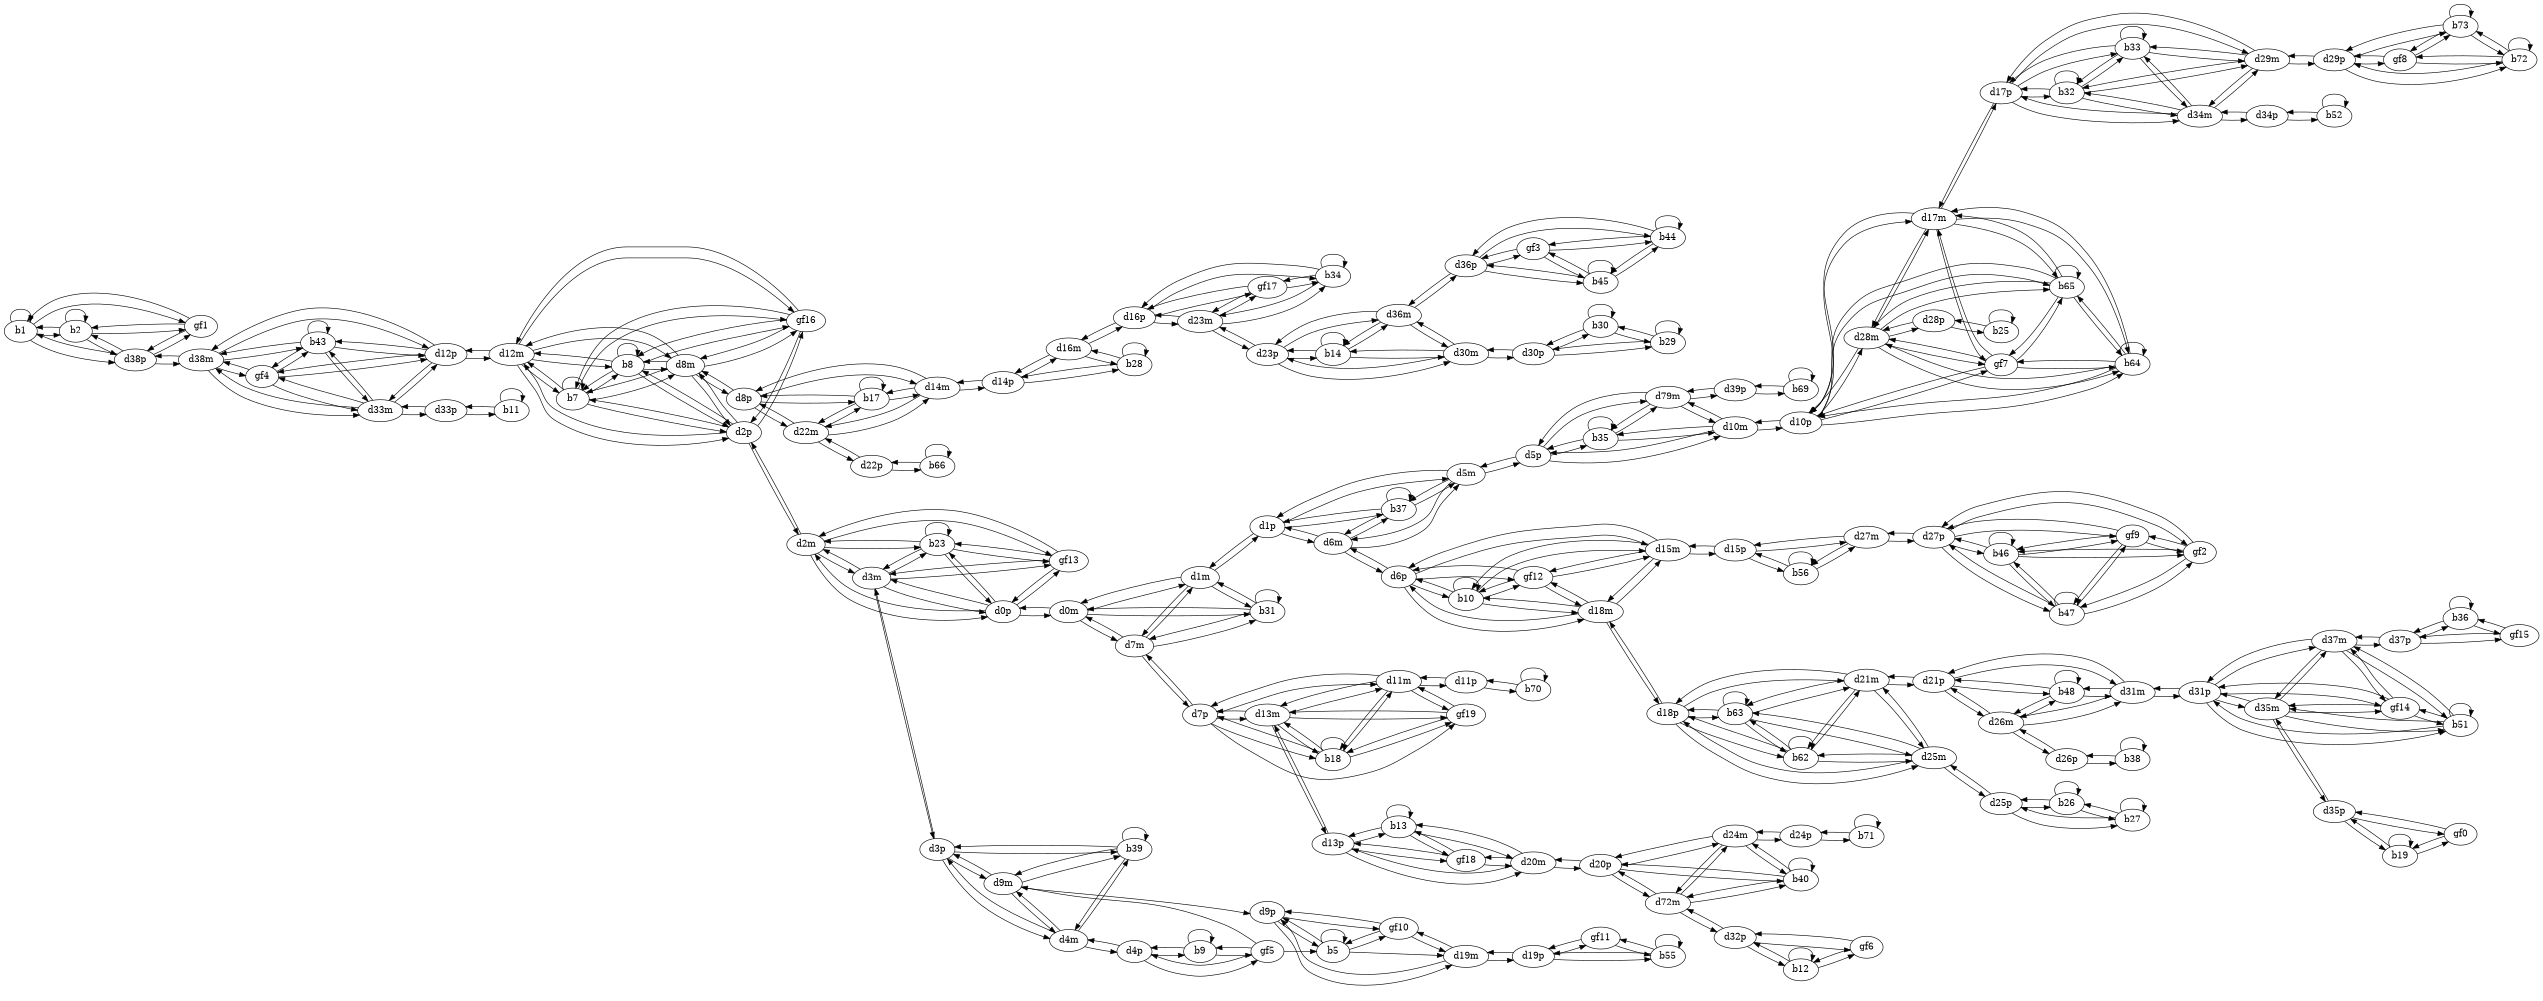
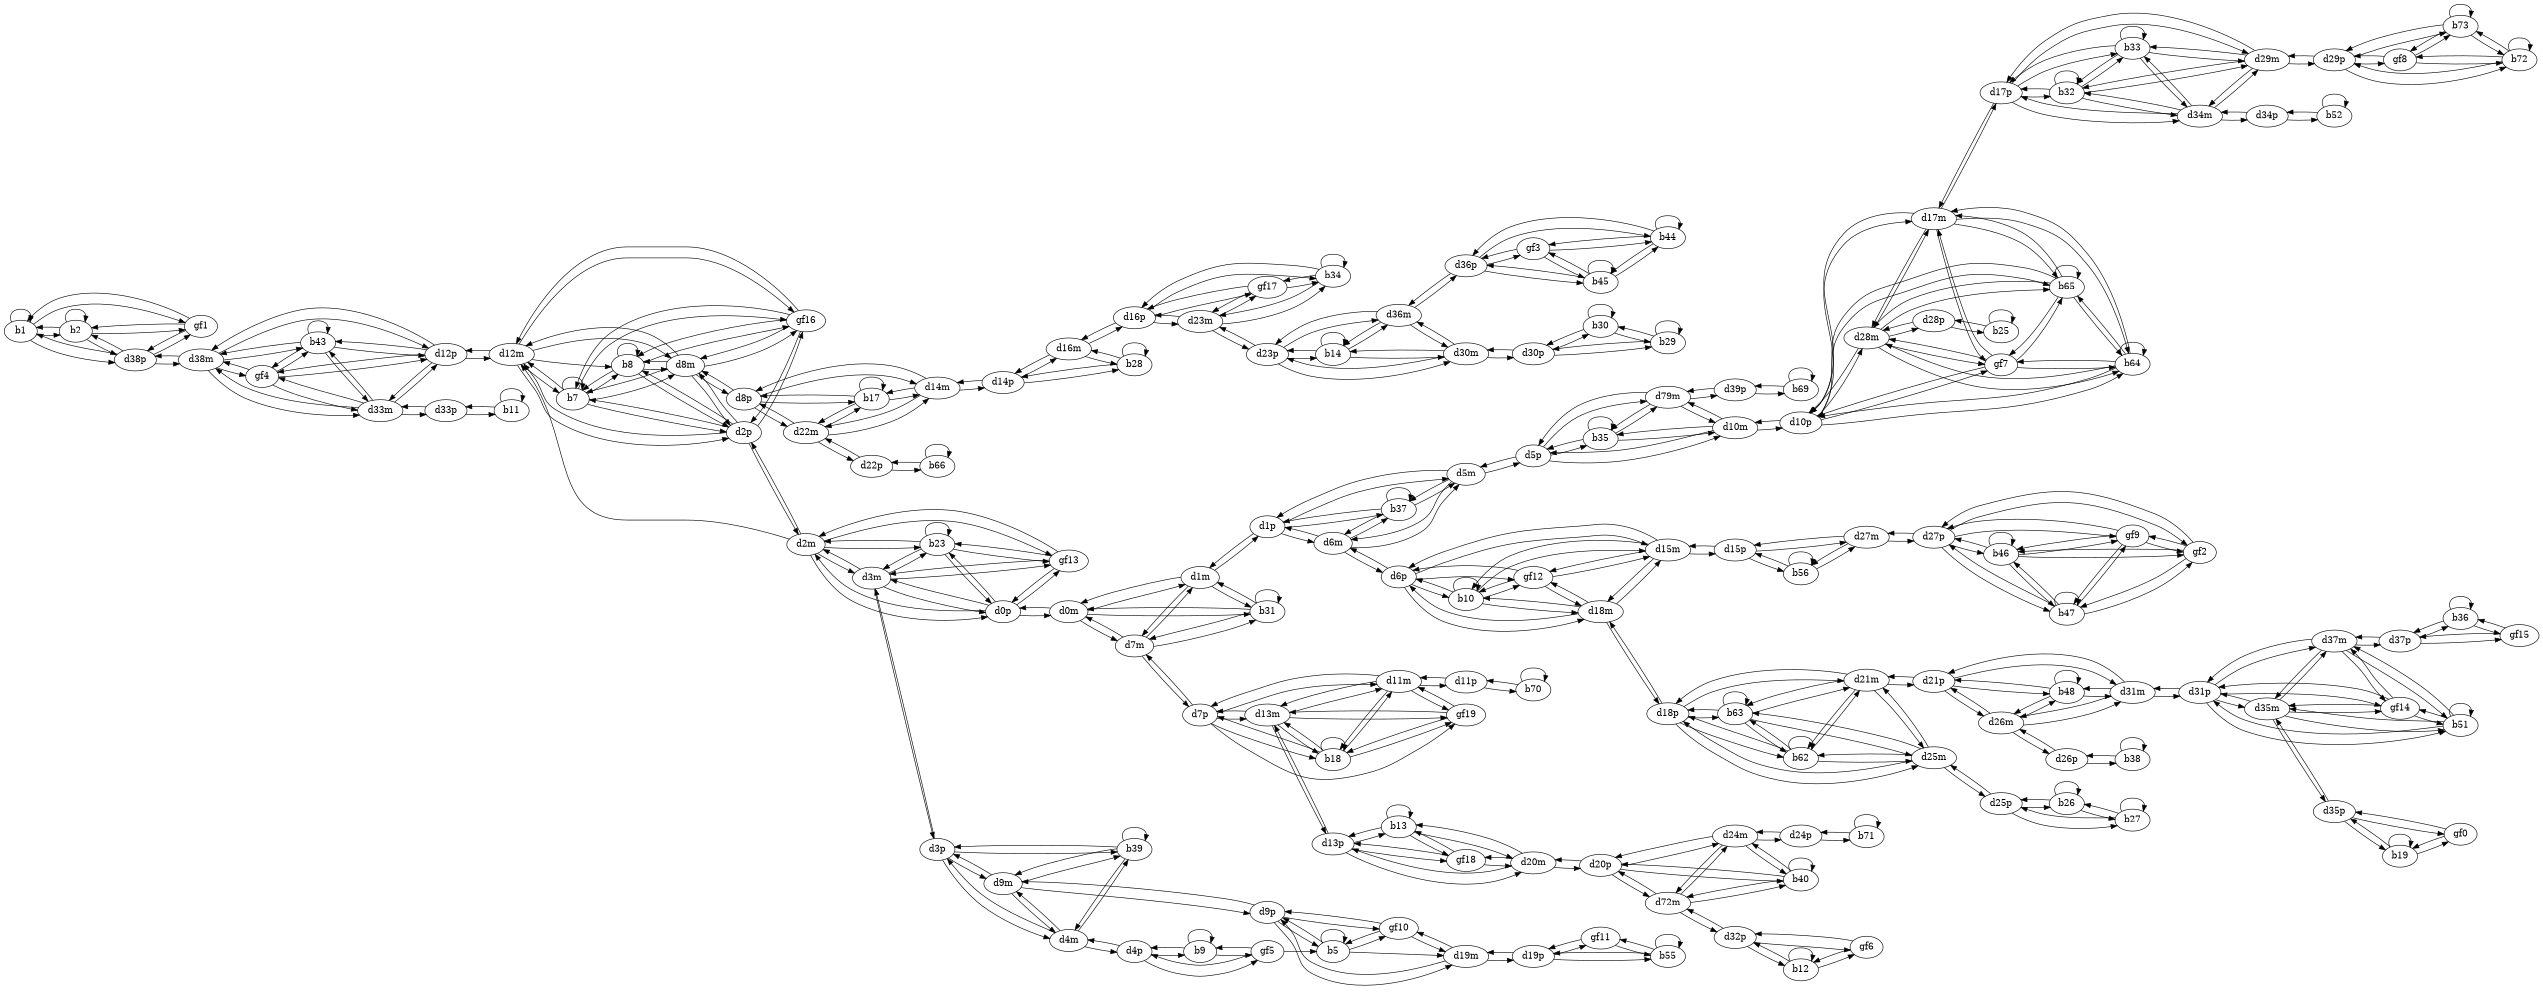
(577, 357) -> (612, 518)
(1151, 904) -> (1142, 889)
